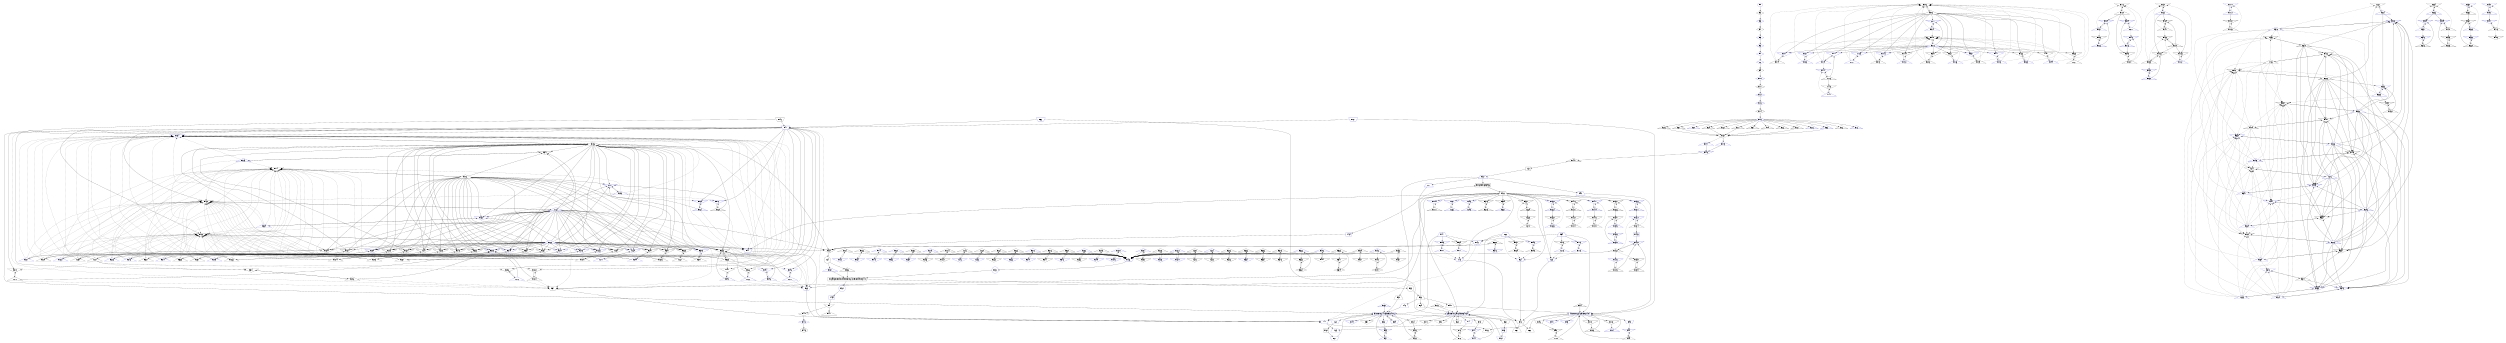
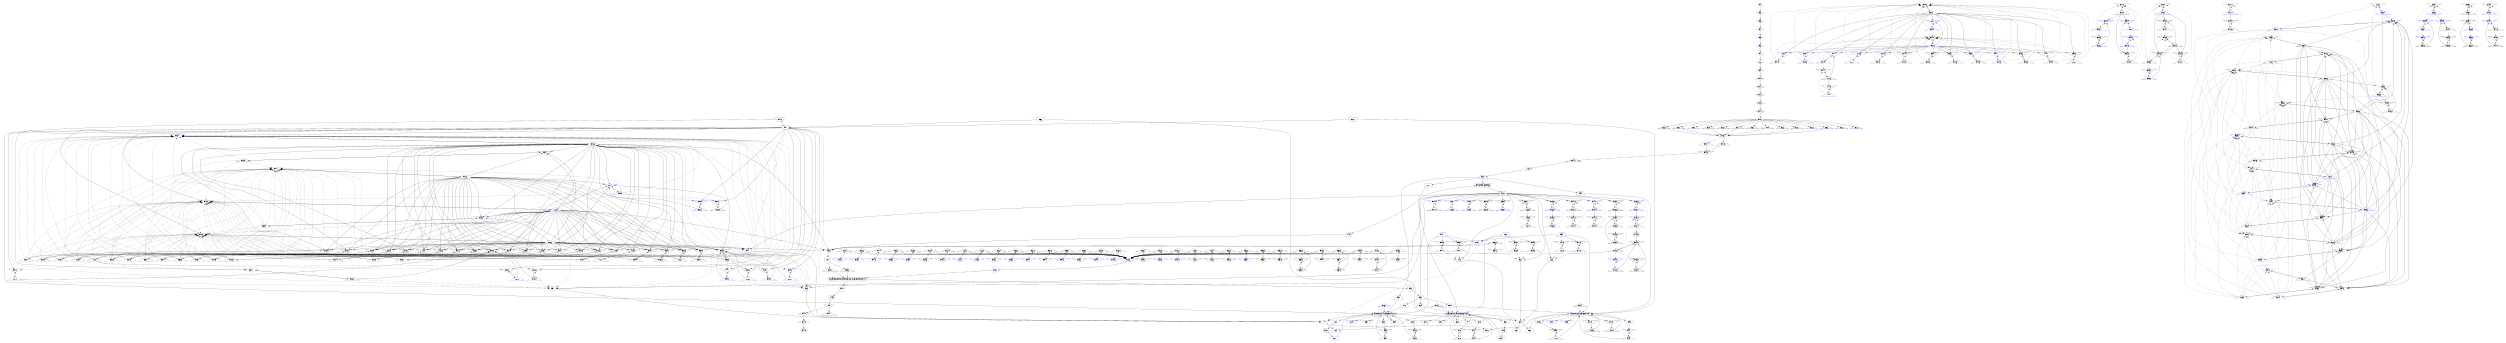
none -> (2496, 46)
